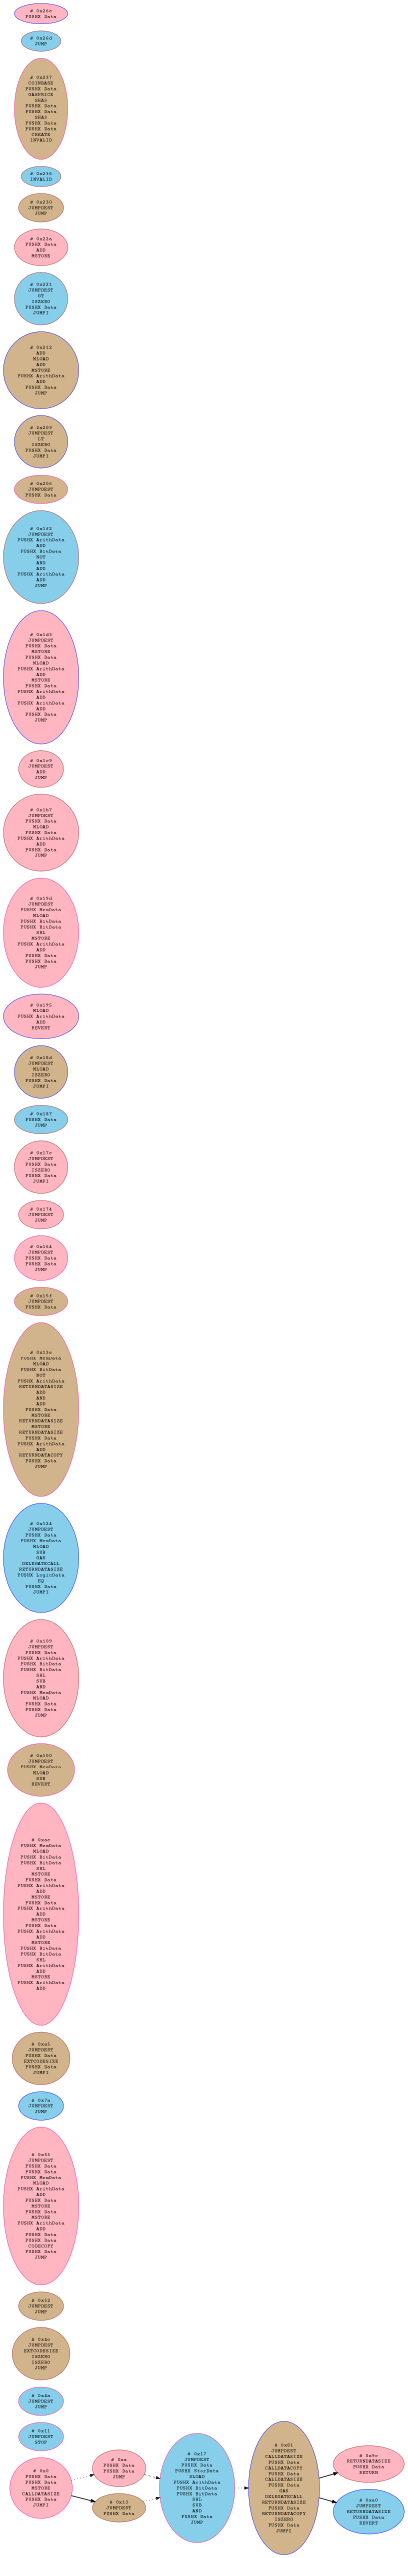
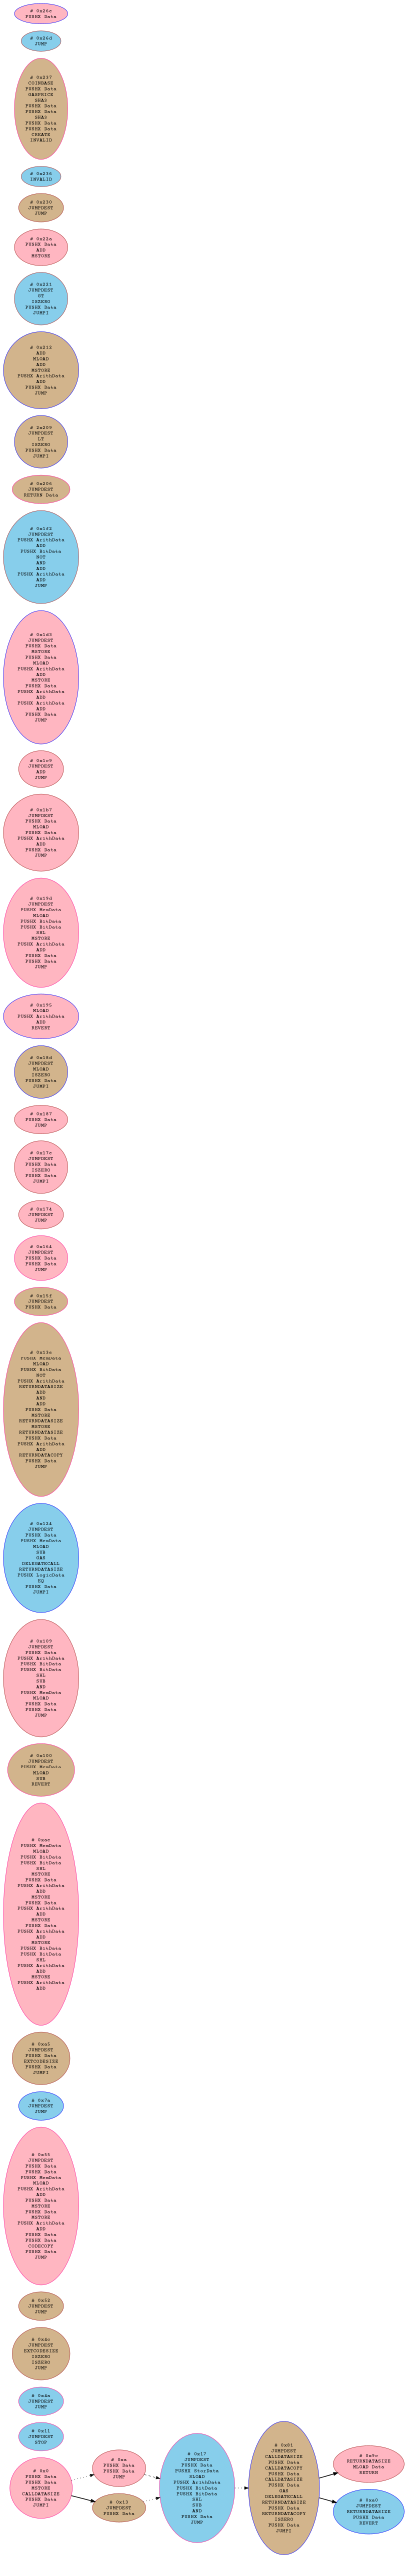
(41, 489) -> (41, 489)
(41, 1120) -> (41, 1120)
(369, 2464) -> (369, 2464)
